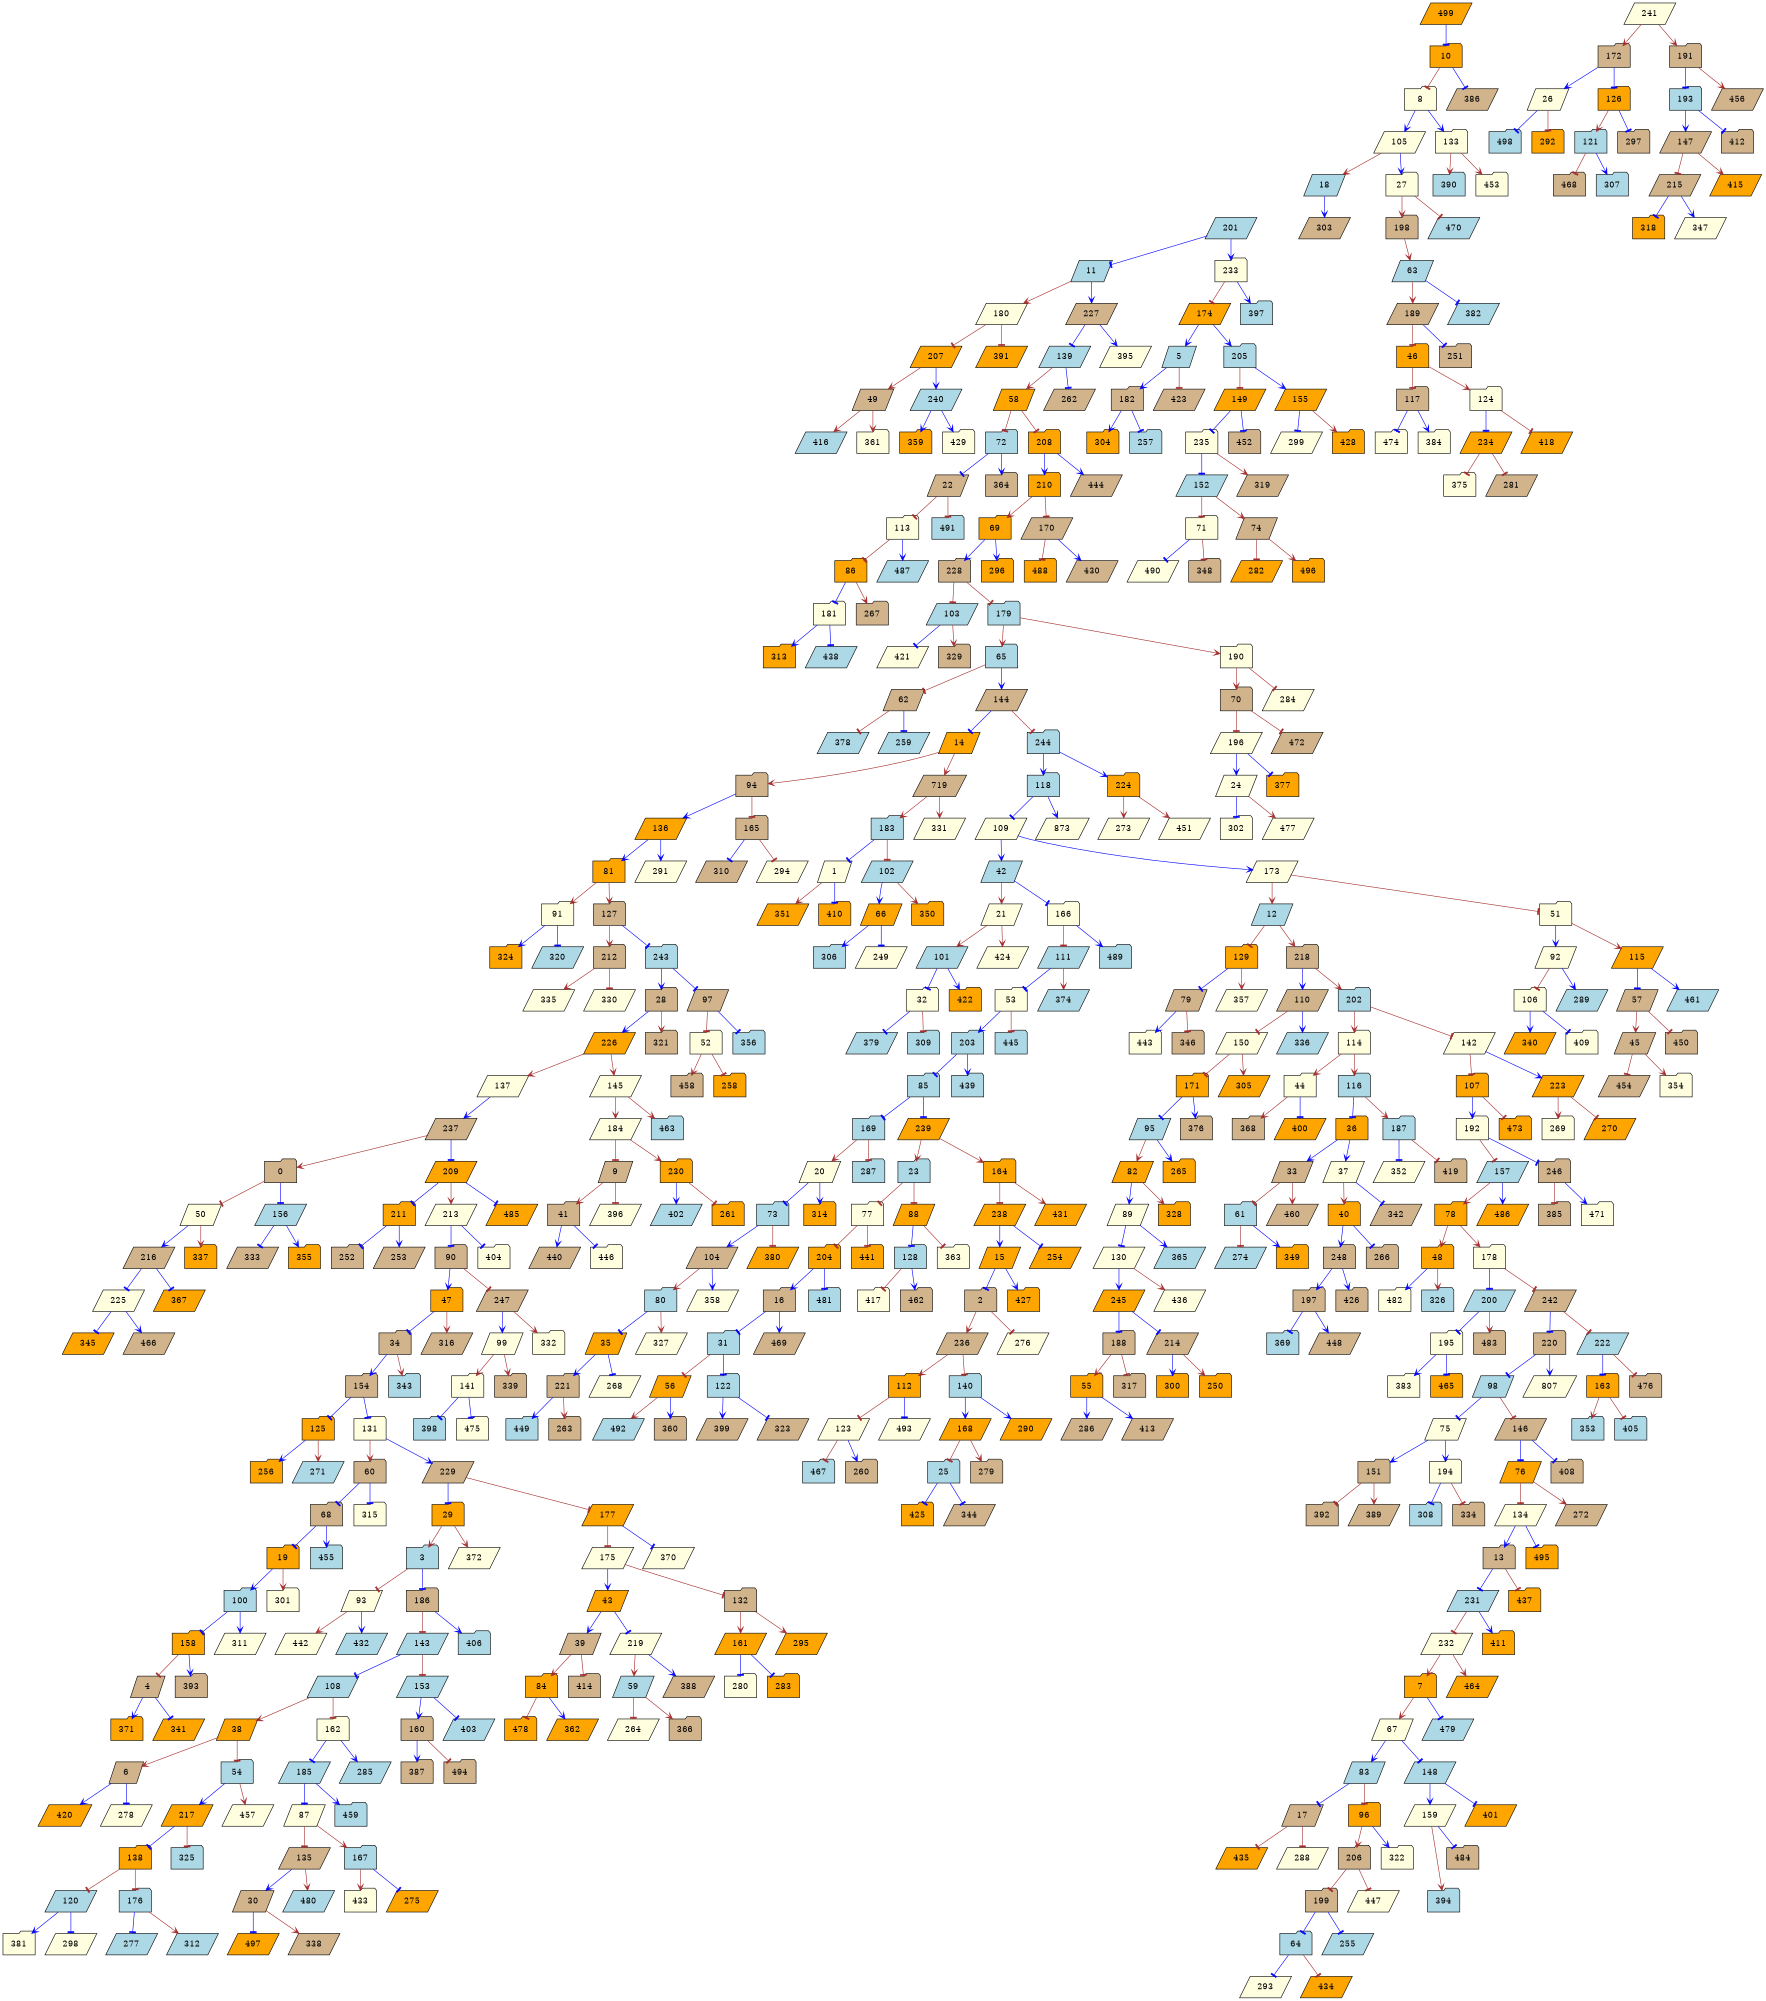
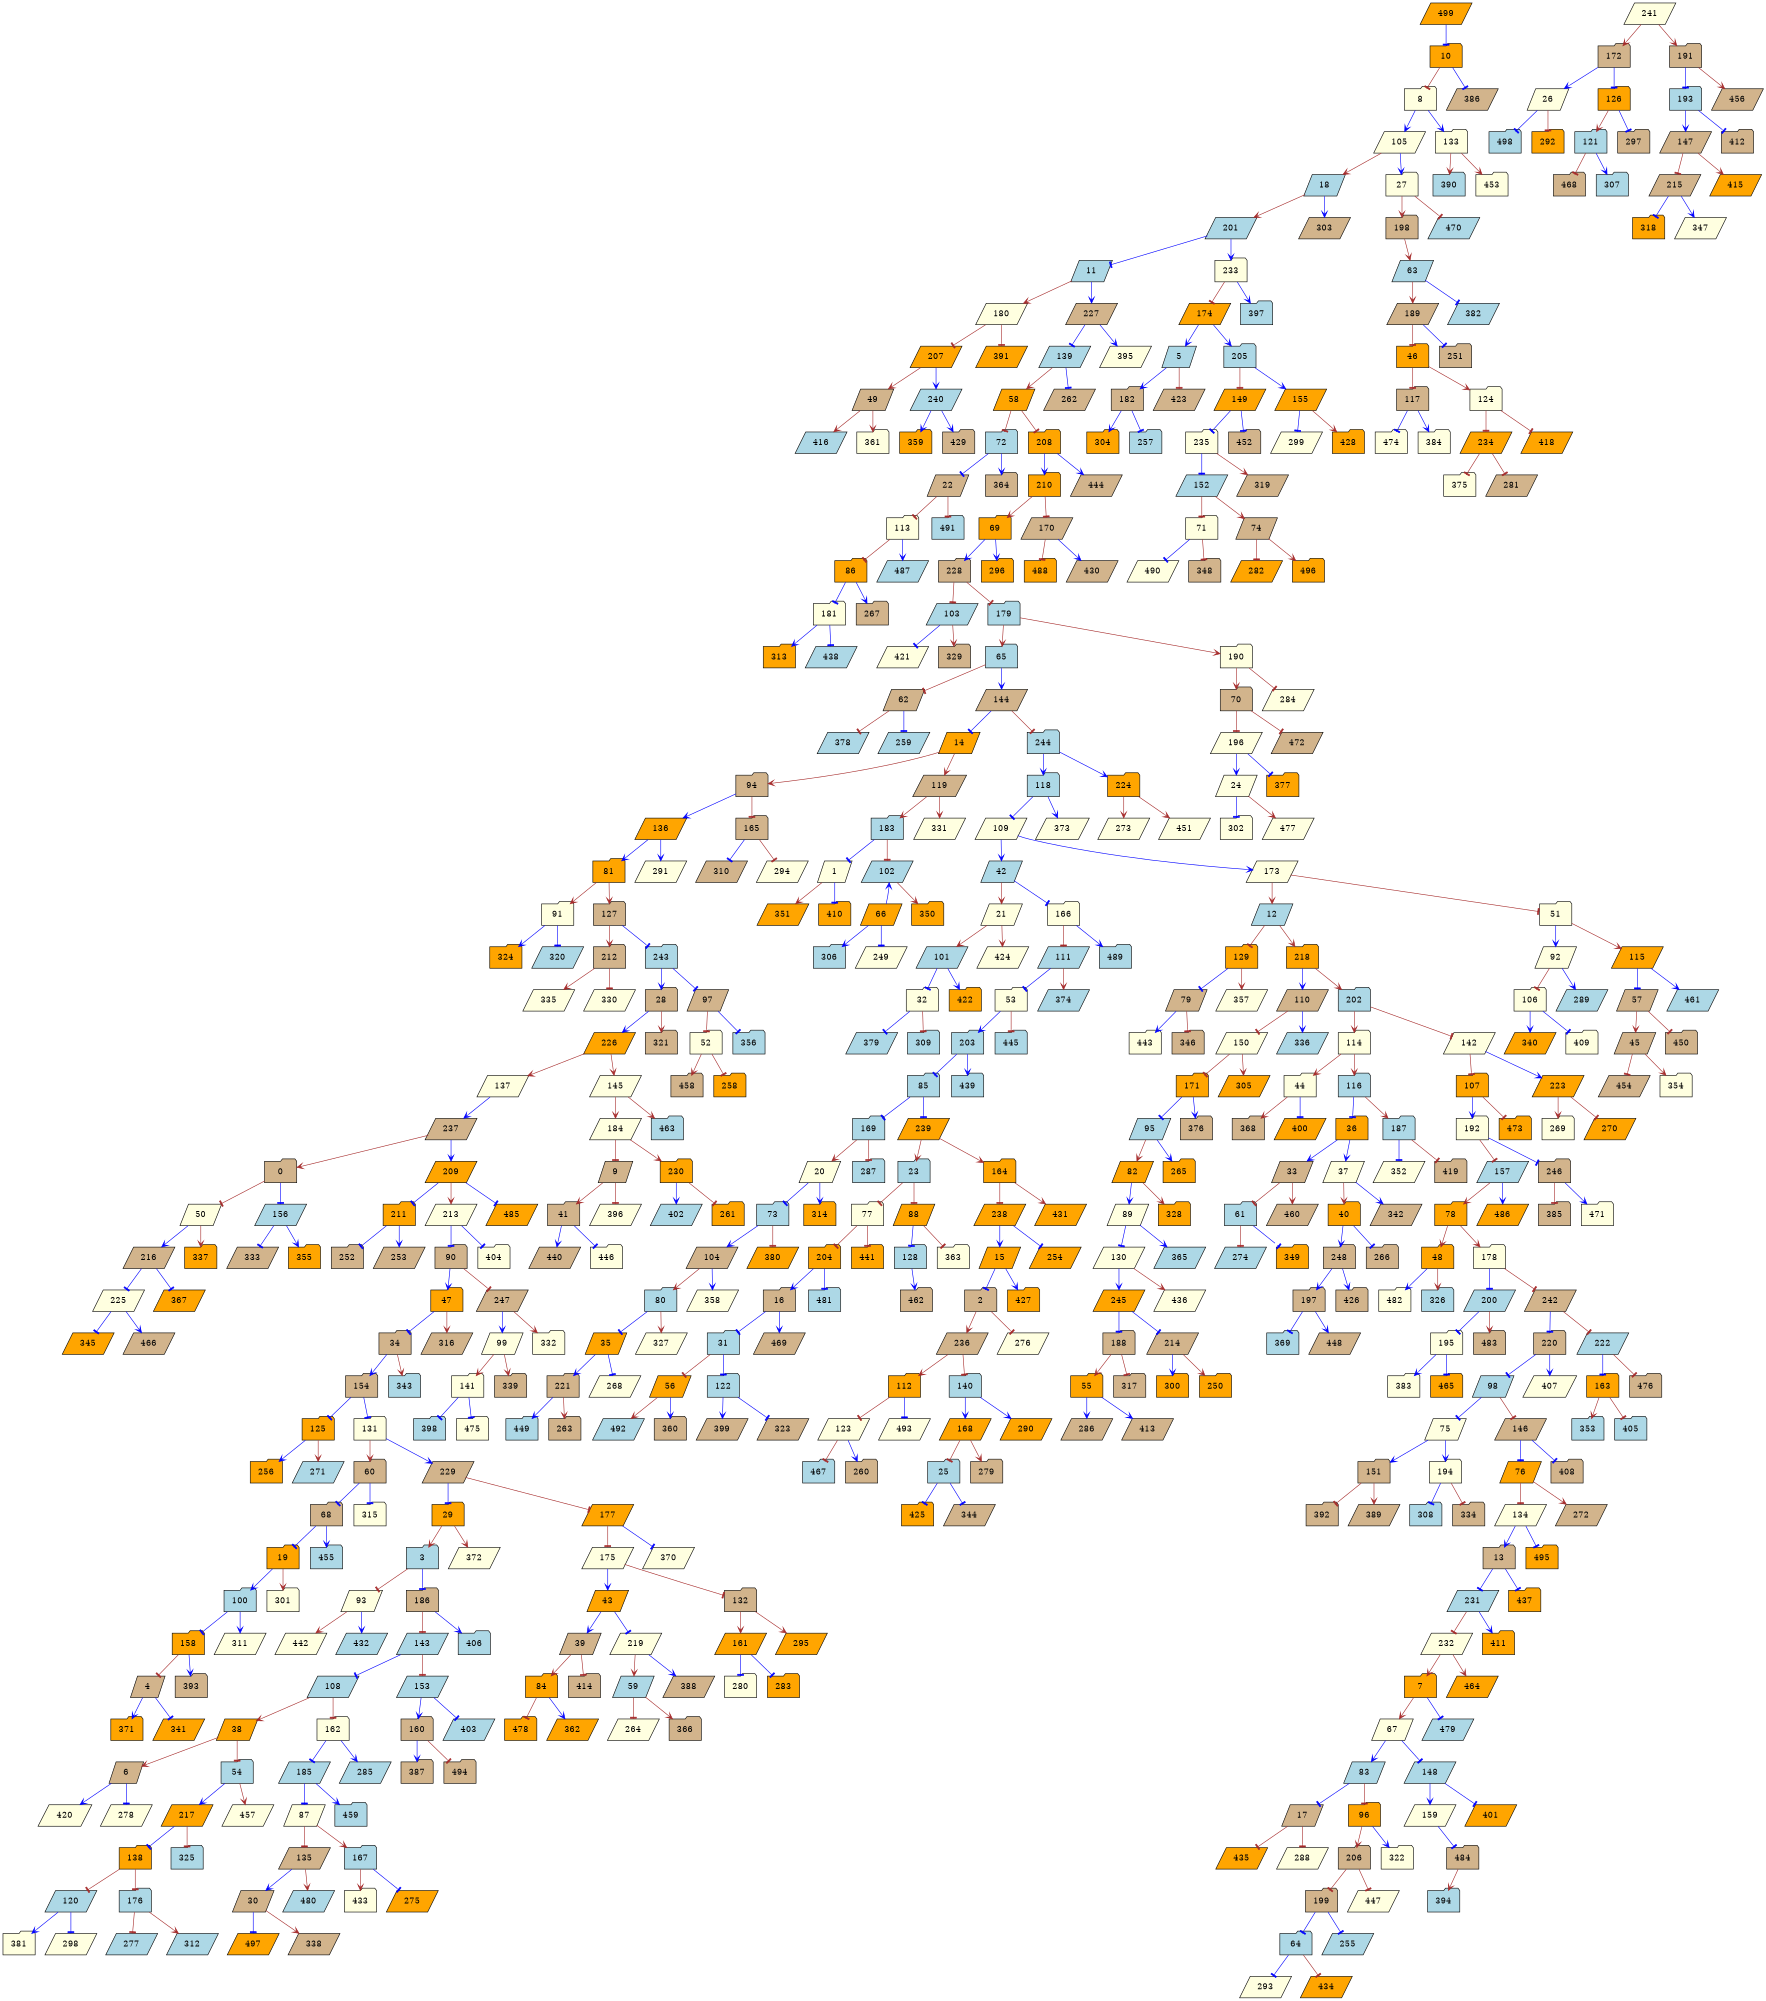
none -> (1282, 205)
(1486, 420) -> (1486, 420)
(959, 443) -> (959, 443)
(860, 590) -> (860, 590)
(940, 786) -> (940, 786)
(1062, 829) -> (1062, 829)
(881, 890) -> (888, 896)
(1302, 958) -> (1302, 958)
(451, 1149) -> (451, 1149)
(1368, 1192) -> (1368, 1192)
(1264, 1235) -> (1264, 1235)
(873, 1301) -> none
(1550, 1387) -> (1550, 1387)
(1511, 1578) -> (1511, 1578)
(65, 1816) -> (65, 1816)
(1436, 1855) -> (1454, 1877)
(134, 1921) -> (134, 1921)
